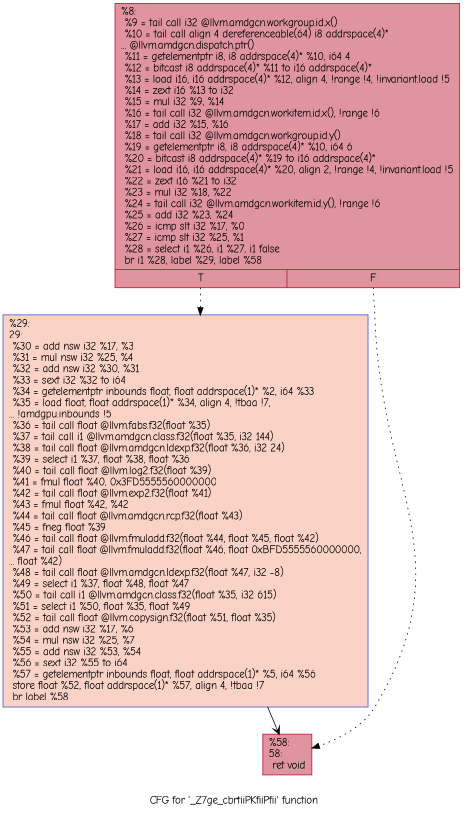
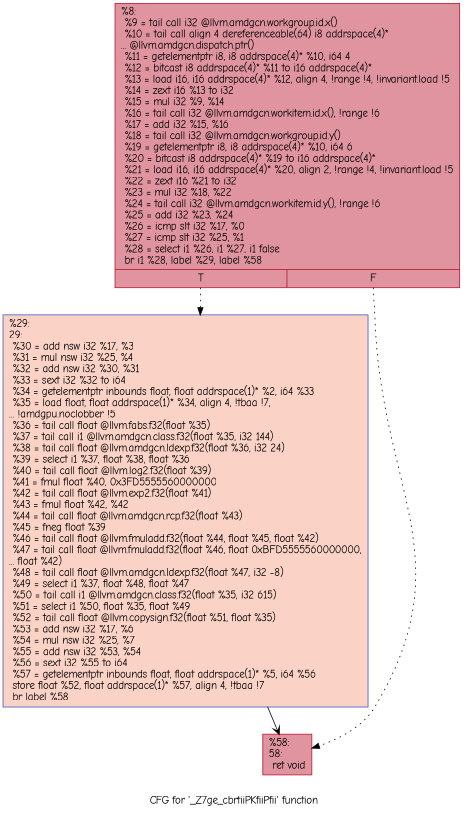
(60, 414) -> (63, 414)
